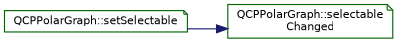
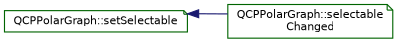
(202, 29) -> (213, 14)
